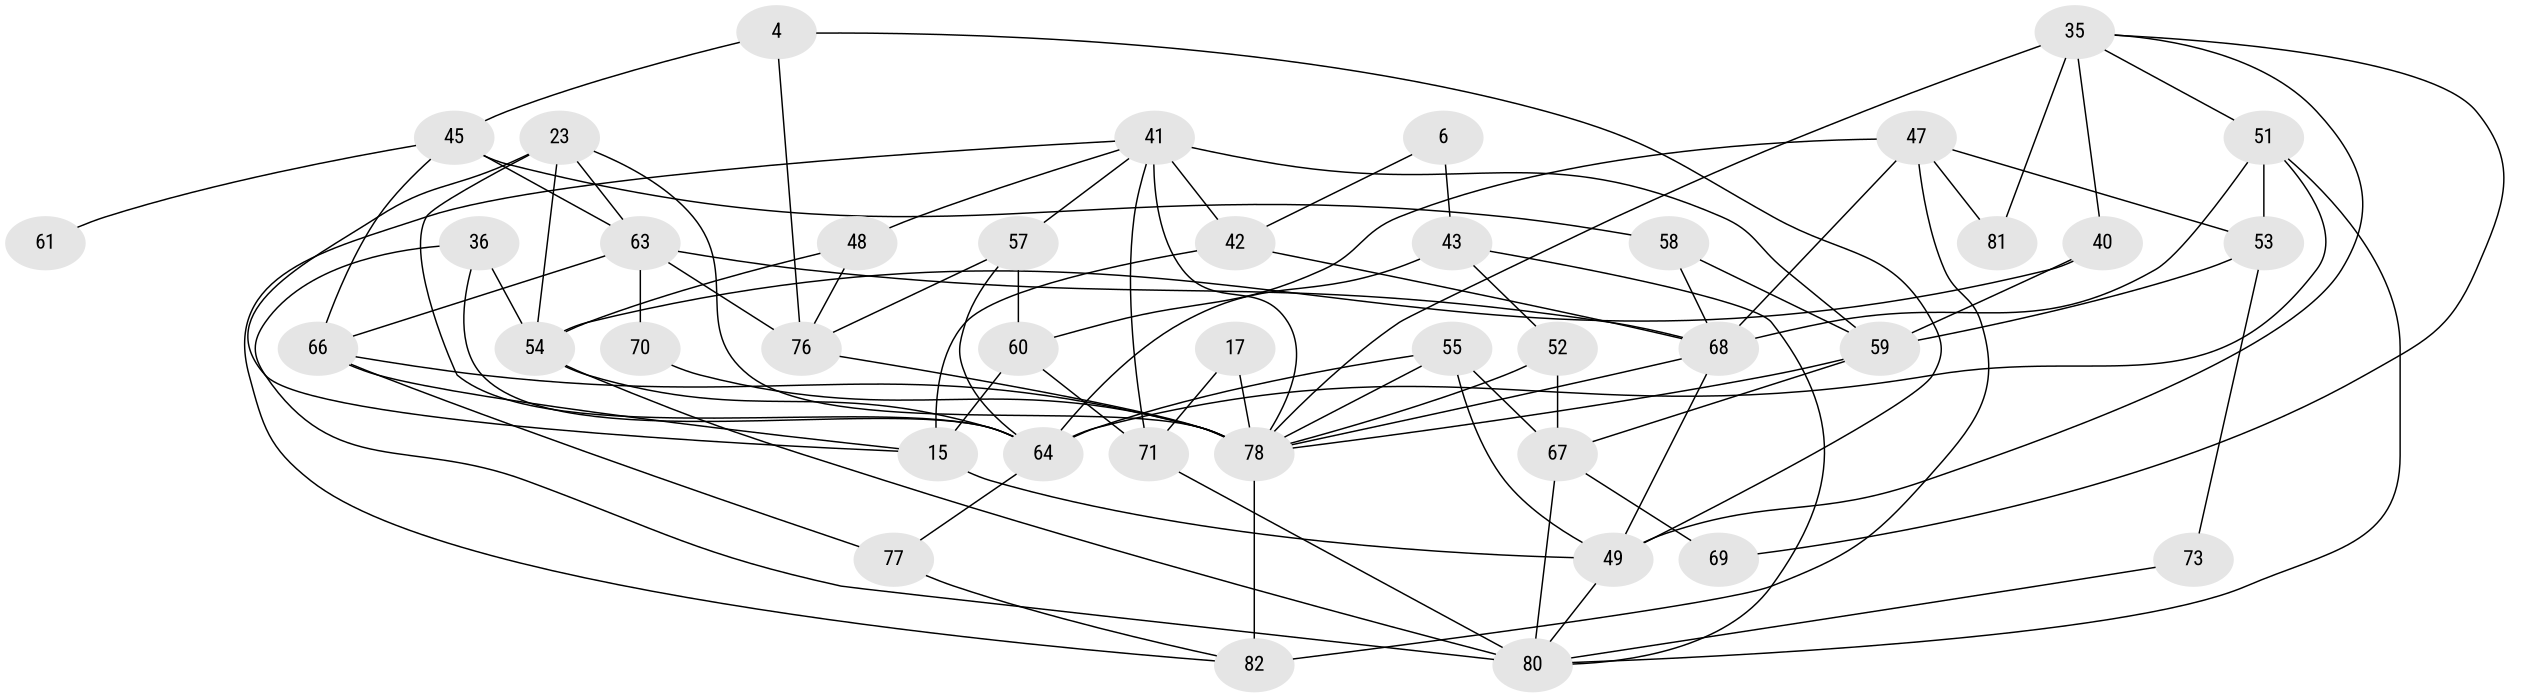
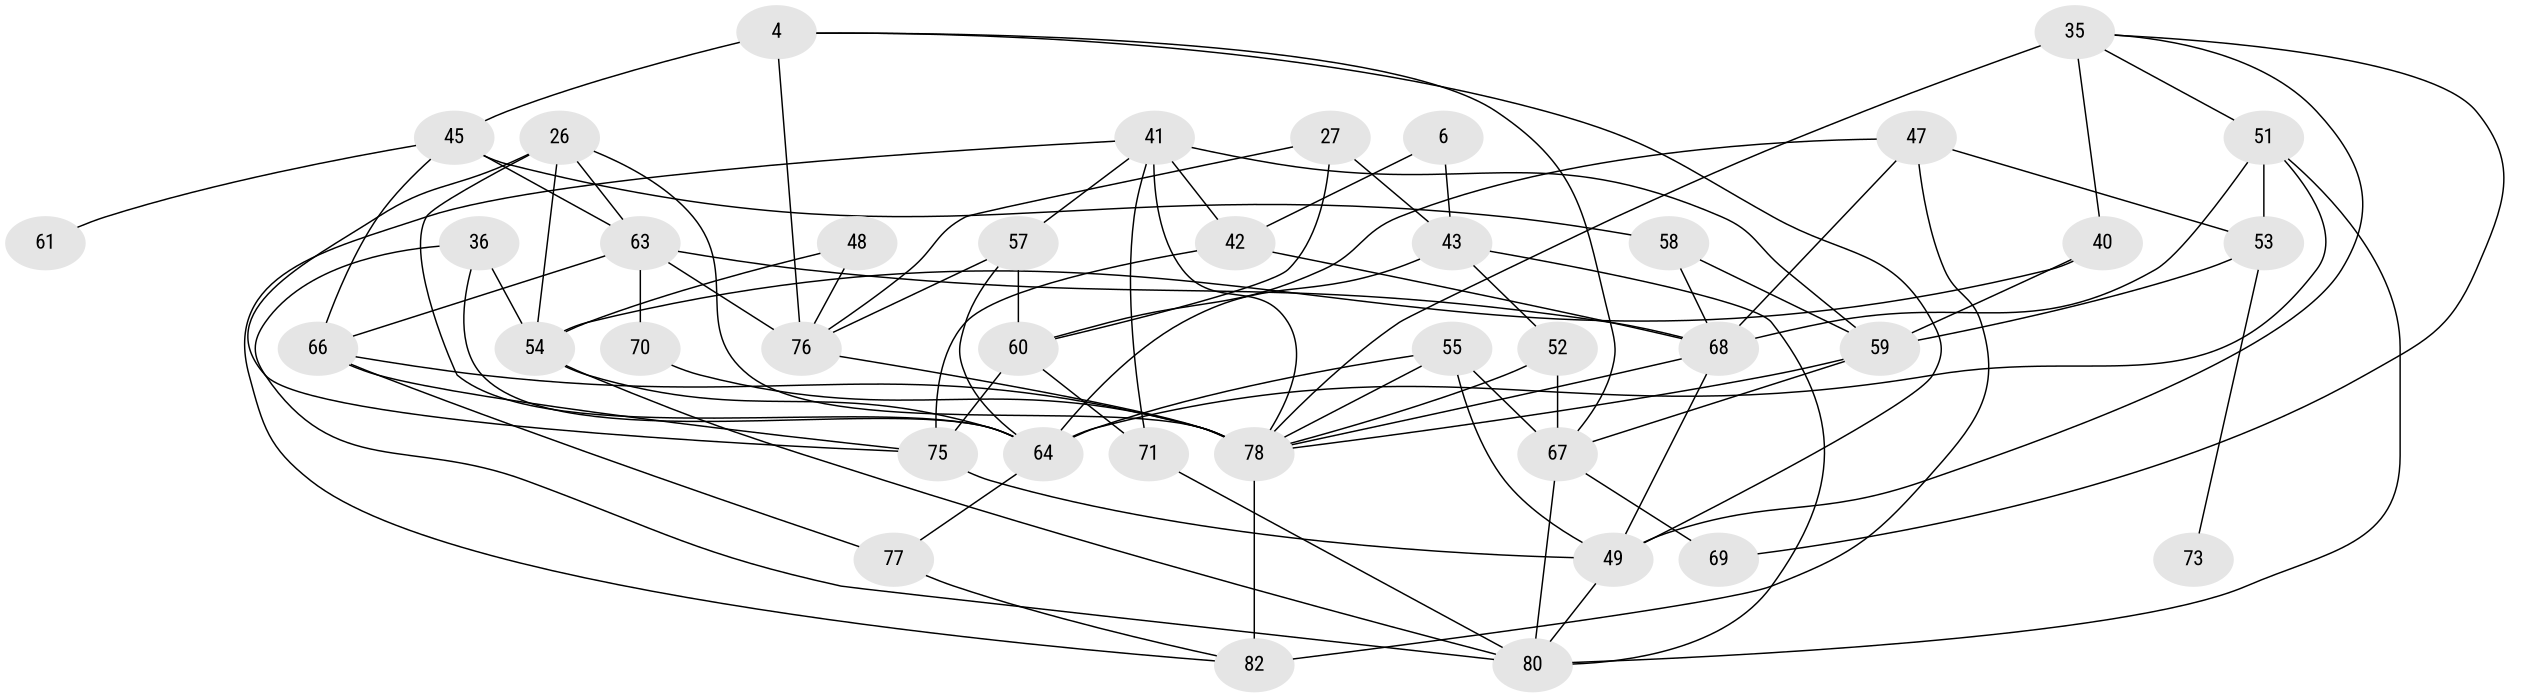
none -> (1494, 110)
(560, 138) -> (560, 138)
none -> (1330, 138)
(1004, 187) -> none
(1997, 243) -> none
(1235, 349) -> none
(938, 454) -> (938, 454)
(1863, 613) -> none
